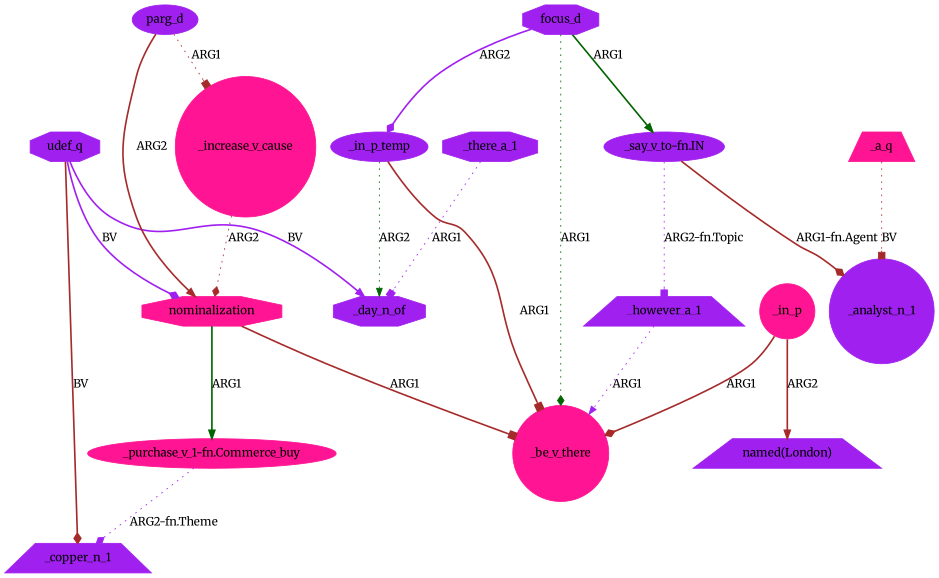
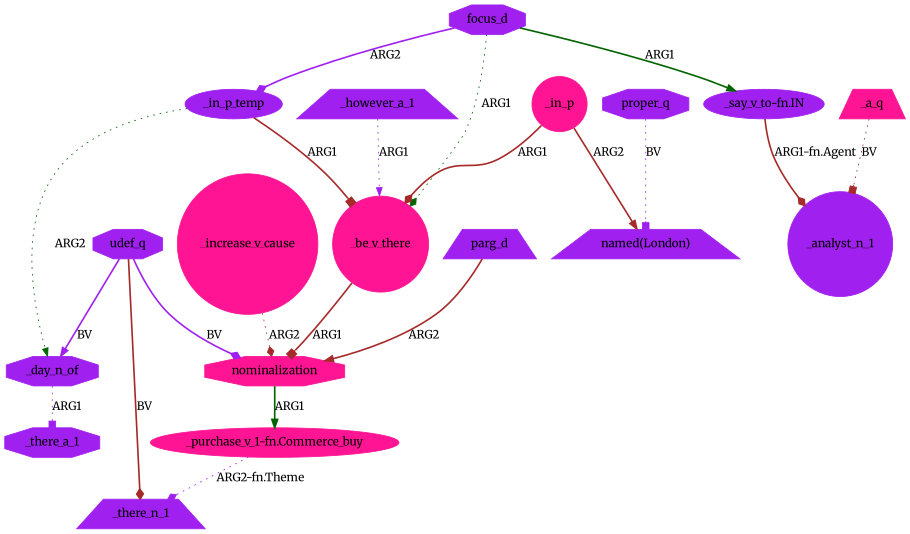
(165, 20) -> (490, 244)
(189, 57) -> none
none -> (646, 104)
(664, 225) -> none
(437, 226) -> (52, 403)
(373, 383) -> (324, 317)
(78, 558) -> (141, 514)
